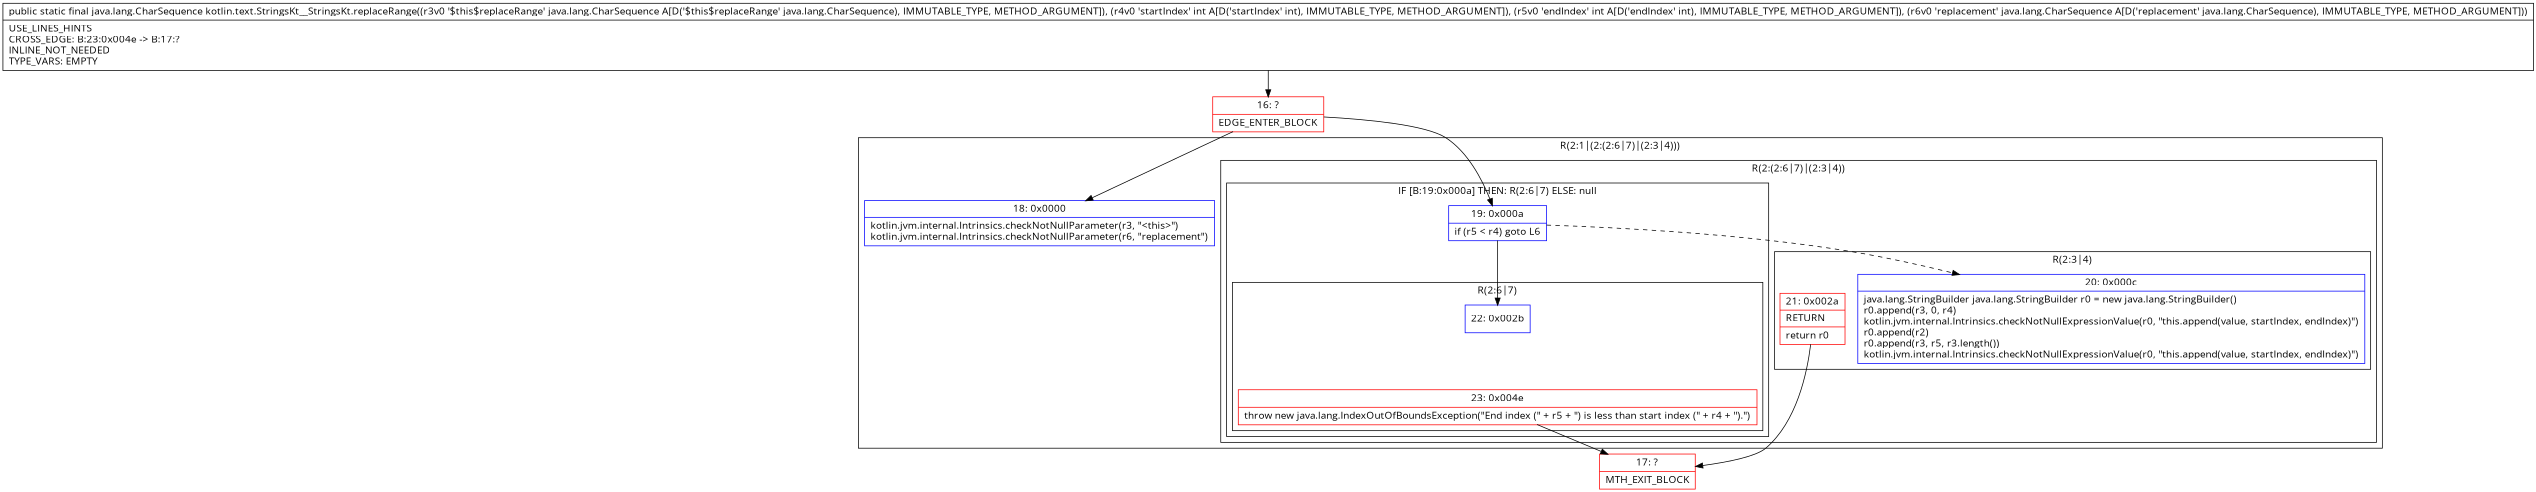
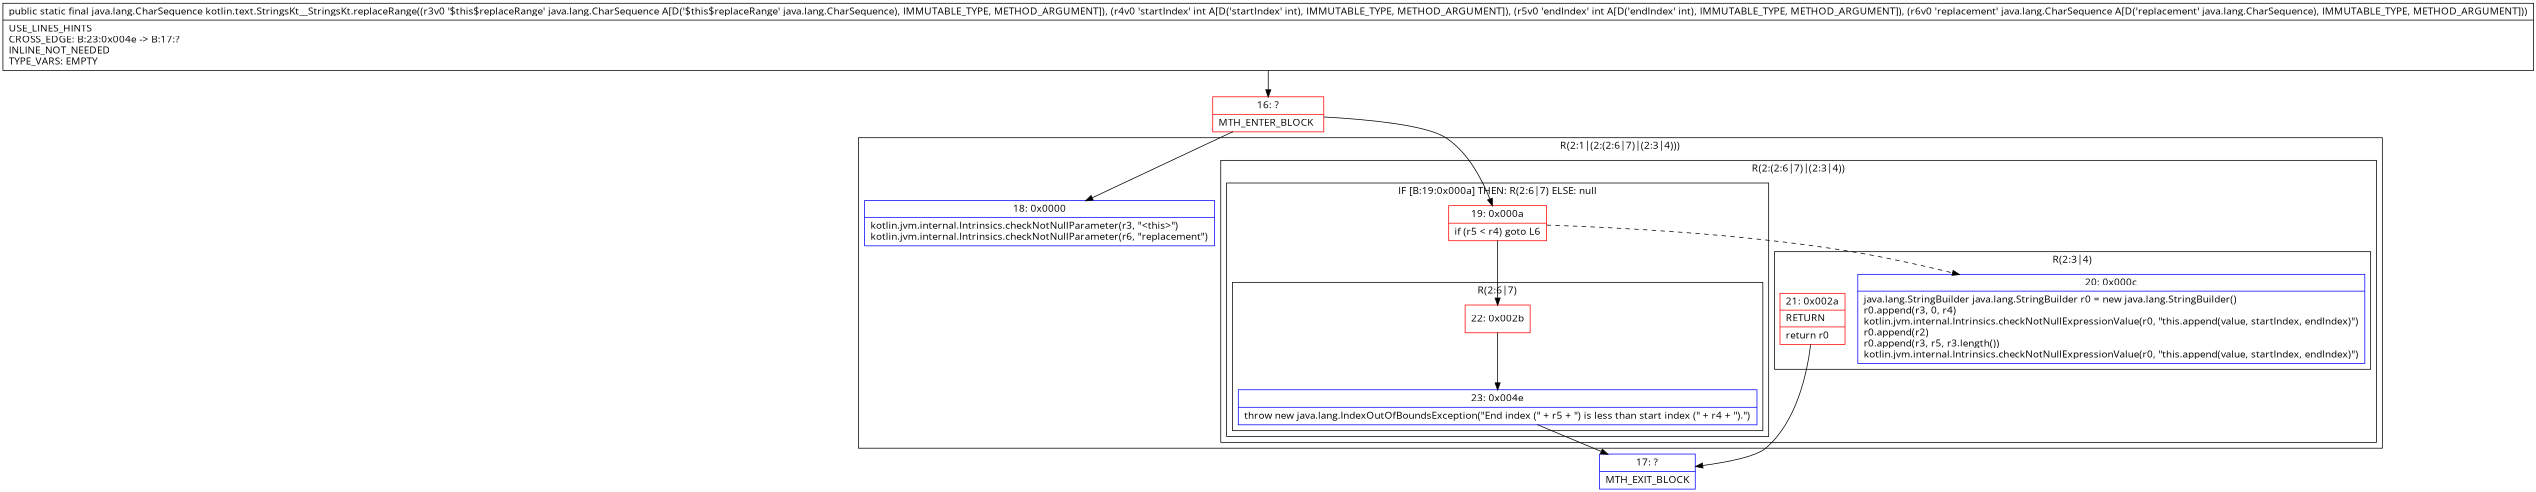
(1268, 123) -> (1266, 123)
(1498, 223) -> (1498, 223)
(1498, 319) -> (1498, 319)
none -> (1498, 358)
(1498, 407) -> (1498, 407)
(1647, 472) -> (1647, 472)
